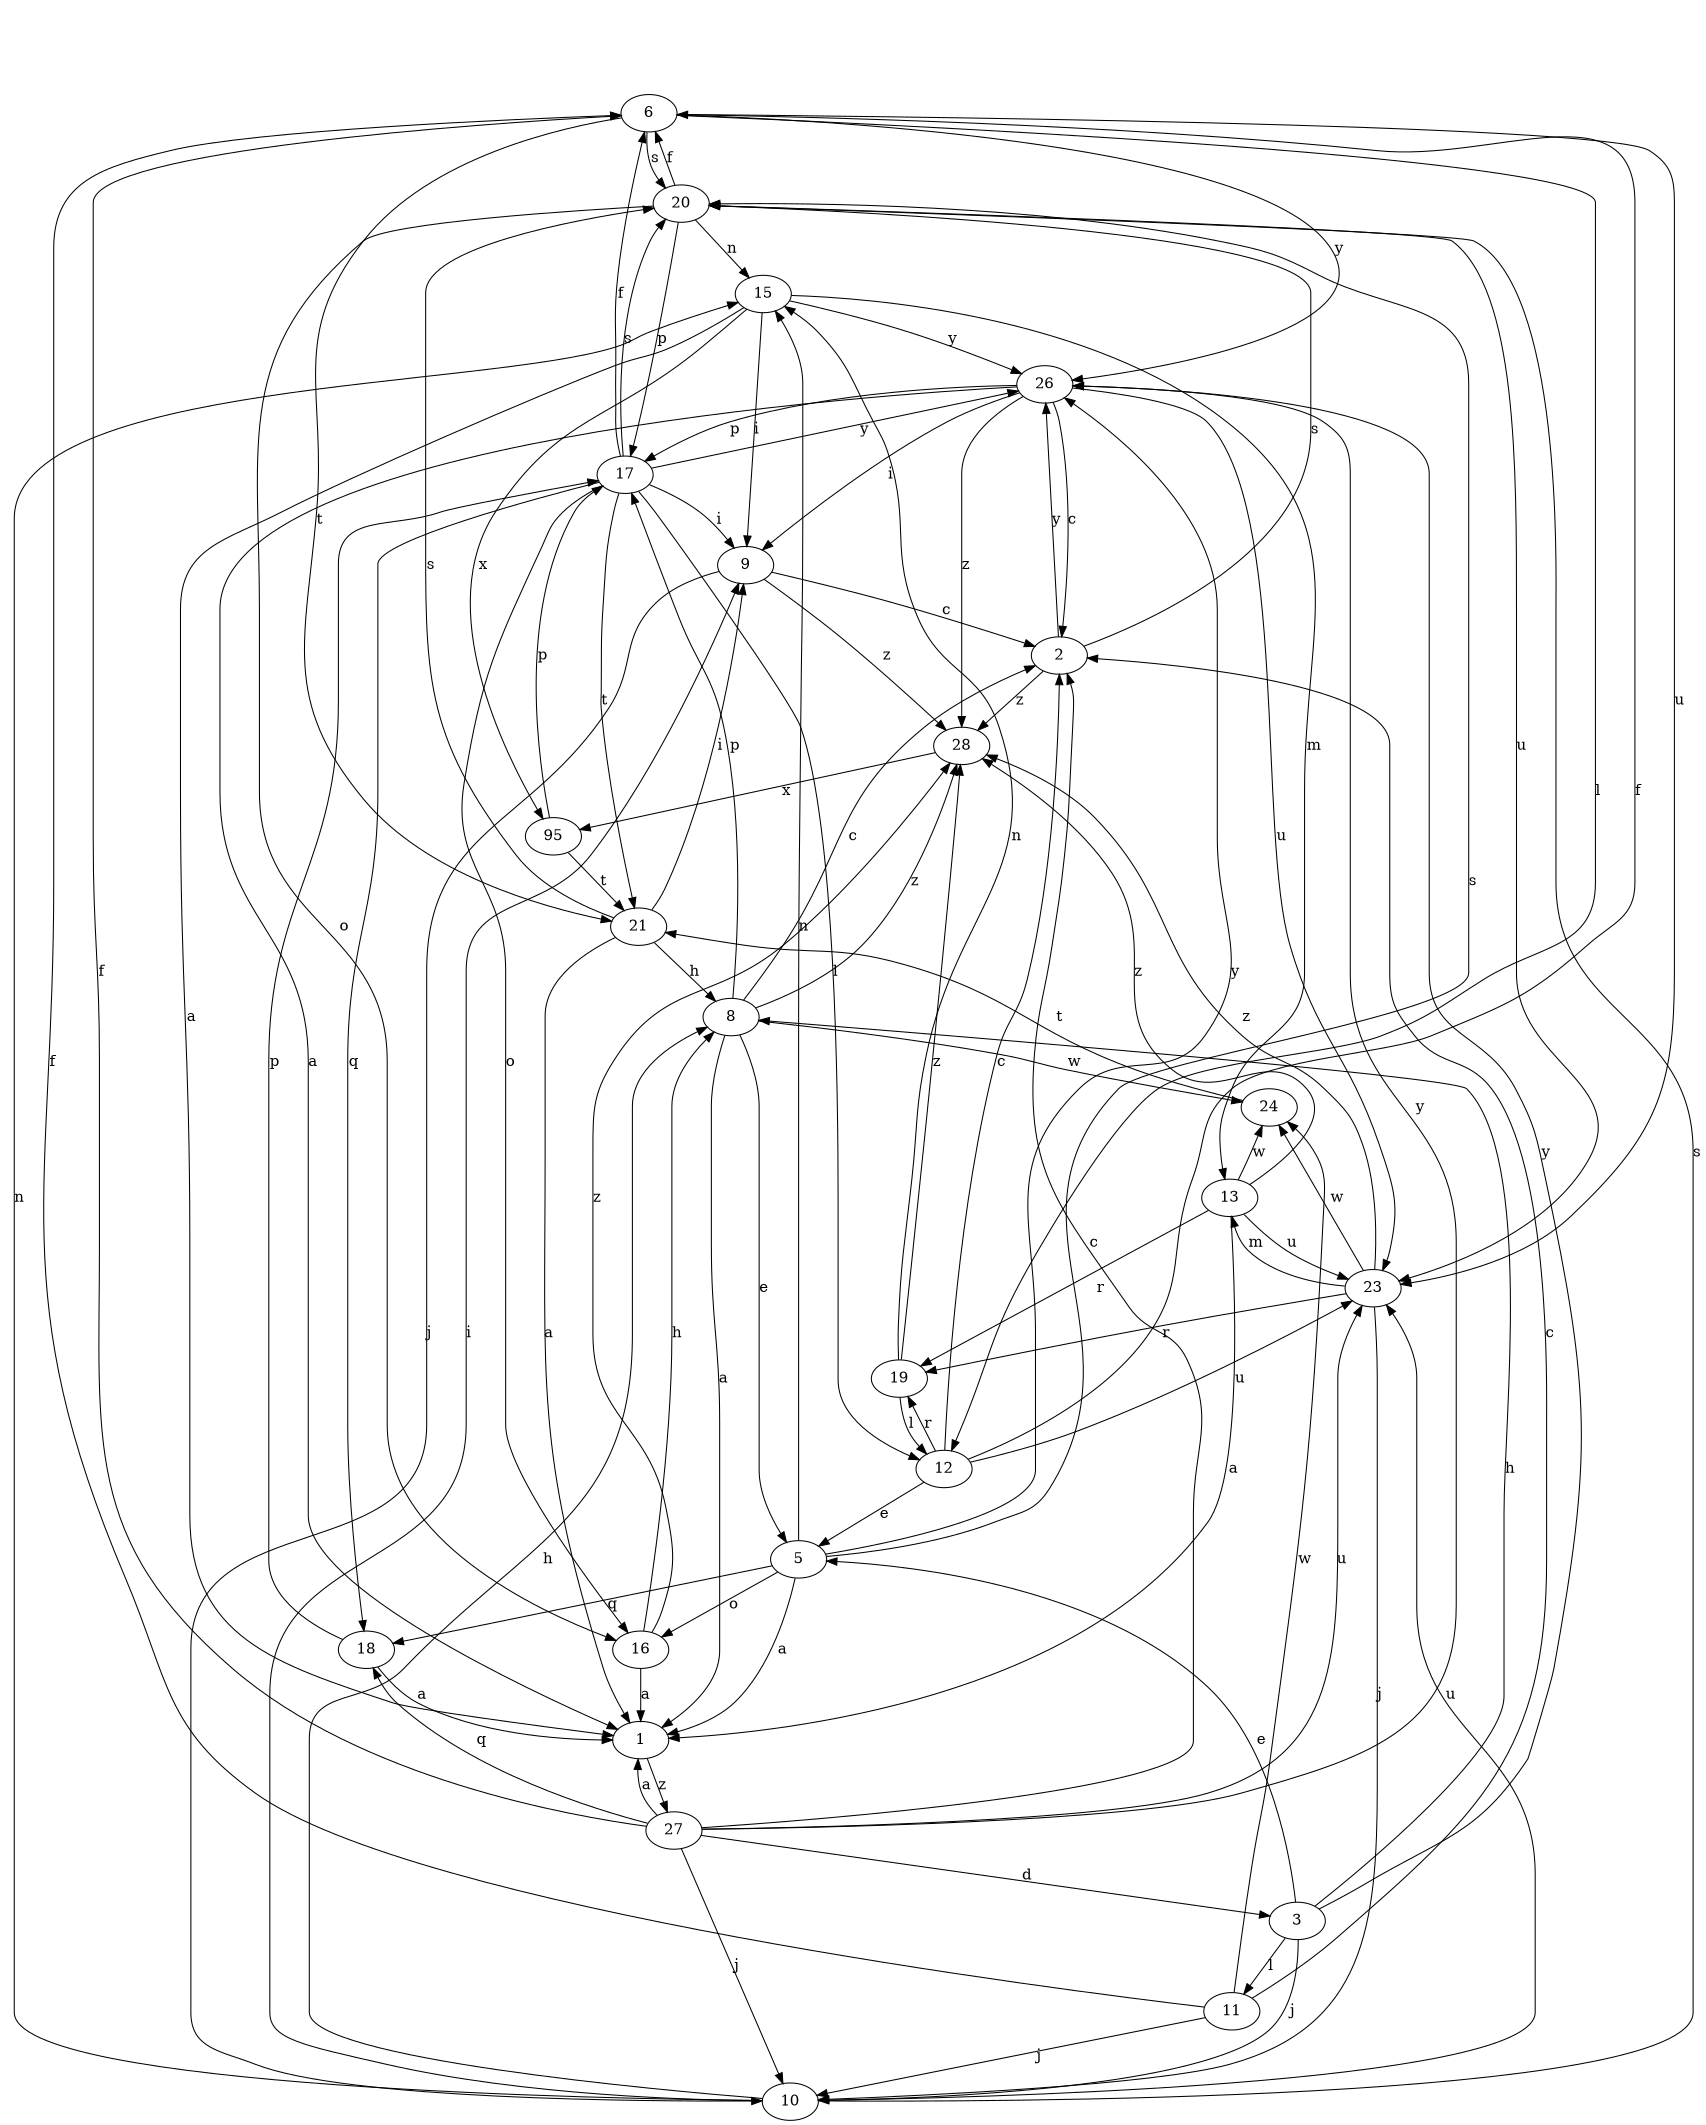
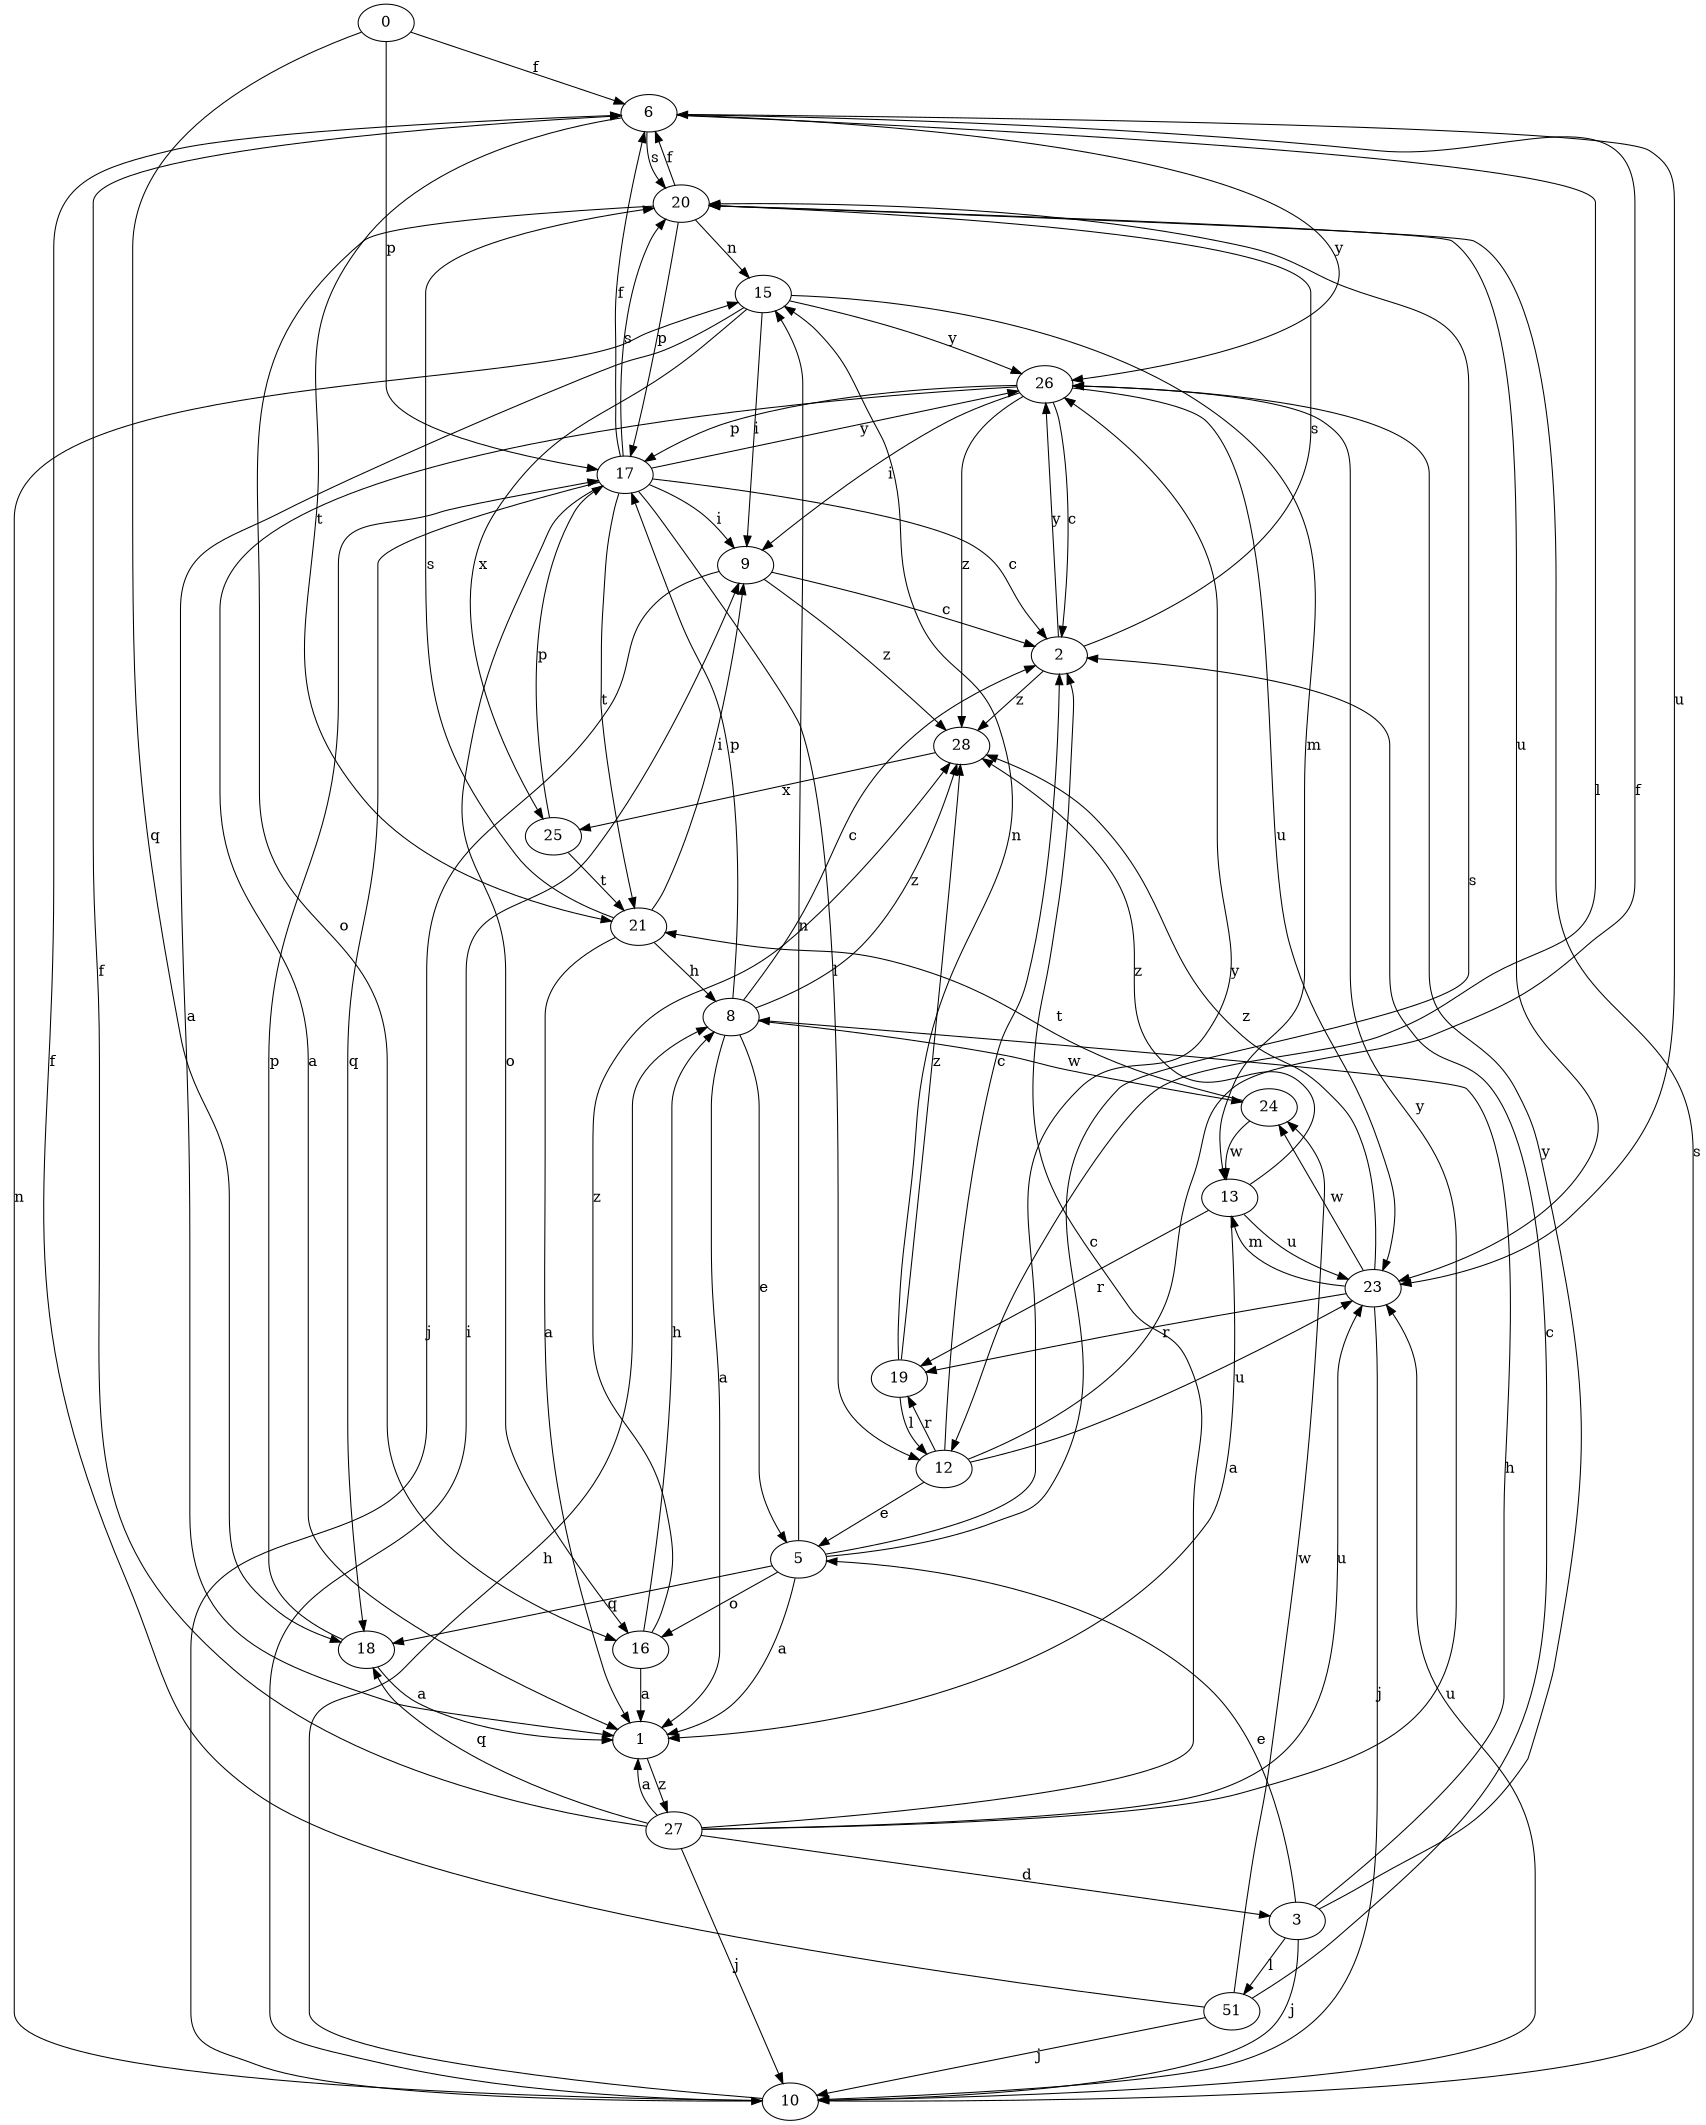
none -> (386, 23)
none -> (869, 513)
(553, 836) -> (553, 836)
(1249, 1158) -> (1231, 1142)
(1232, 2011) -> (1232, 2011)
